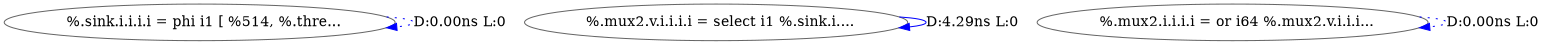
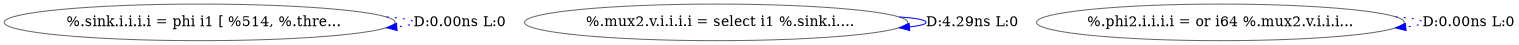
(1233, 22) -> (1220, 22)
